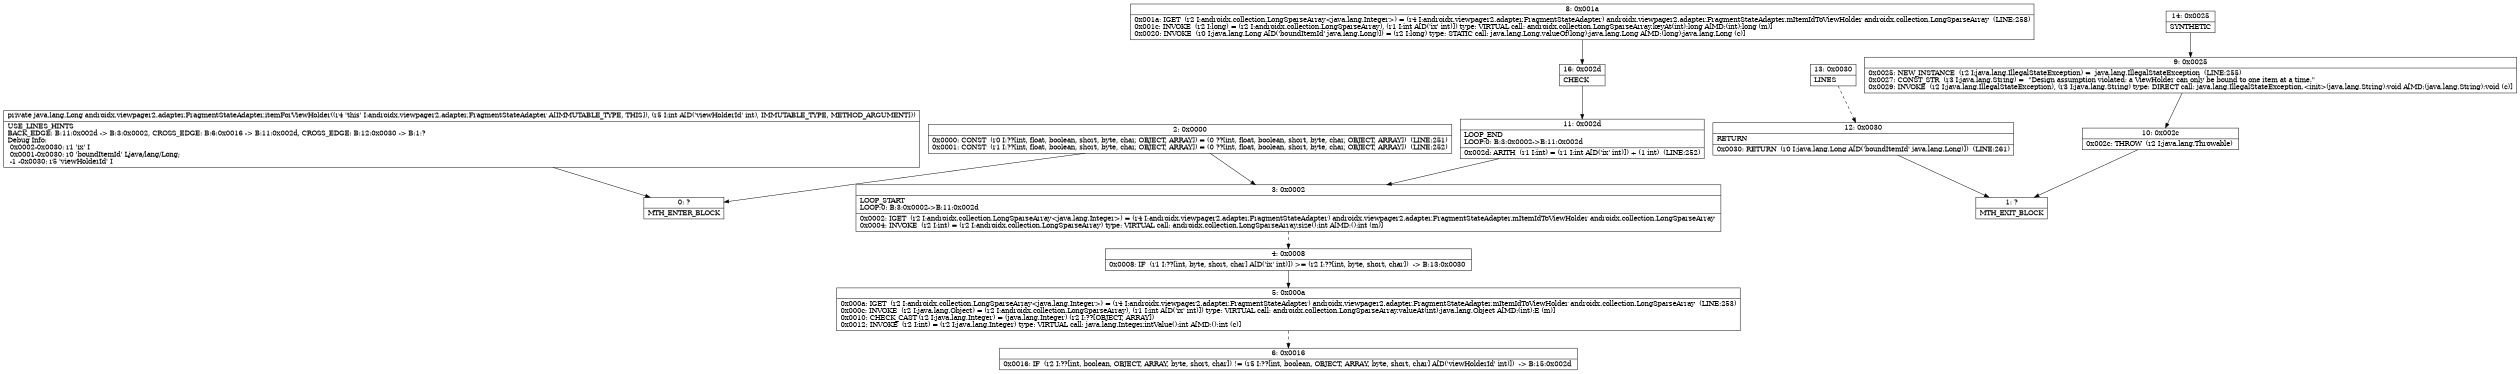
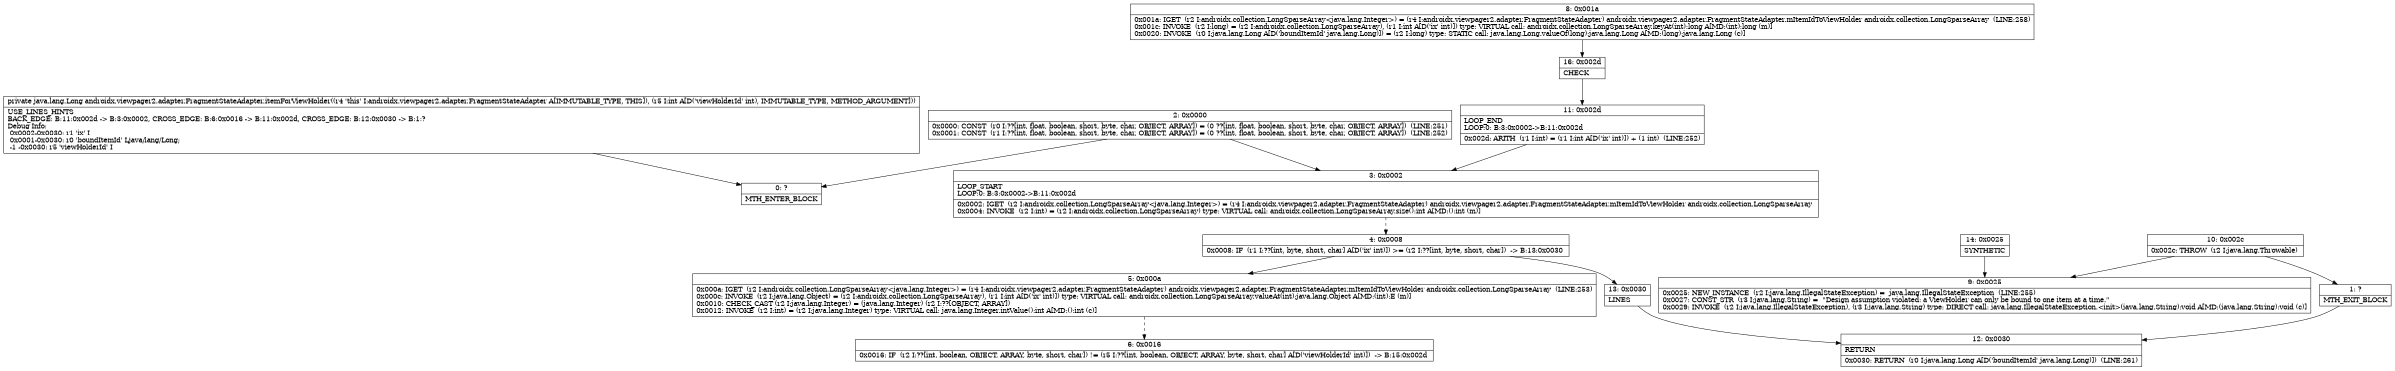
(1846, 102) -> (1735, 333)
(2175, 108) -> (2125, 266)
(1941, 175) -> (2245, 330)
none -> (1563, 264)
